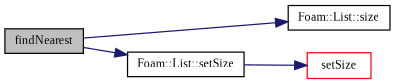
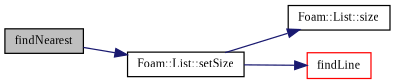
(180, 30) -> (256, 43)
(339, 66) -> (339, 66)
